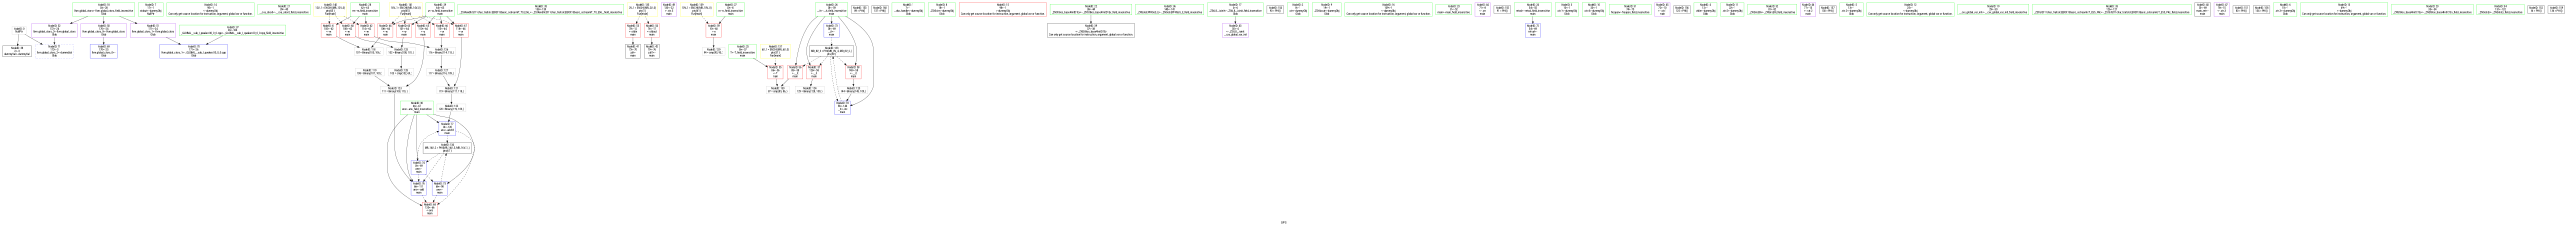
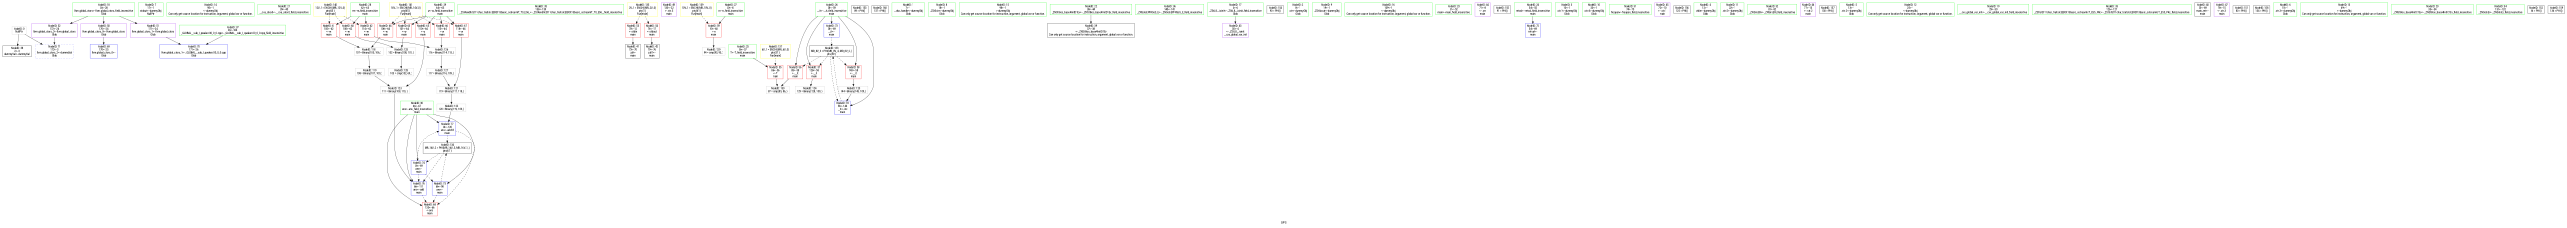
(1003, 10) -> (1003, 10)
none -> (369, 61)
